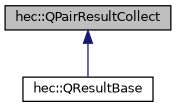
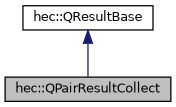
(88, 60) -> (88, 60)
